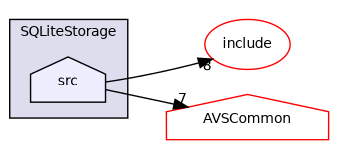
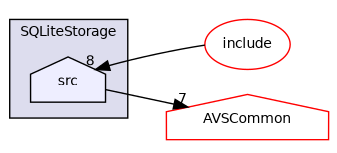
(152, 74) -> (157, 54)
